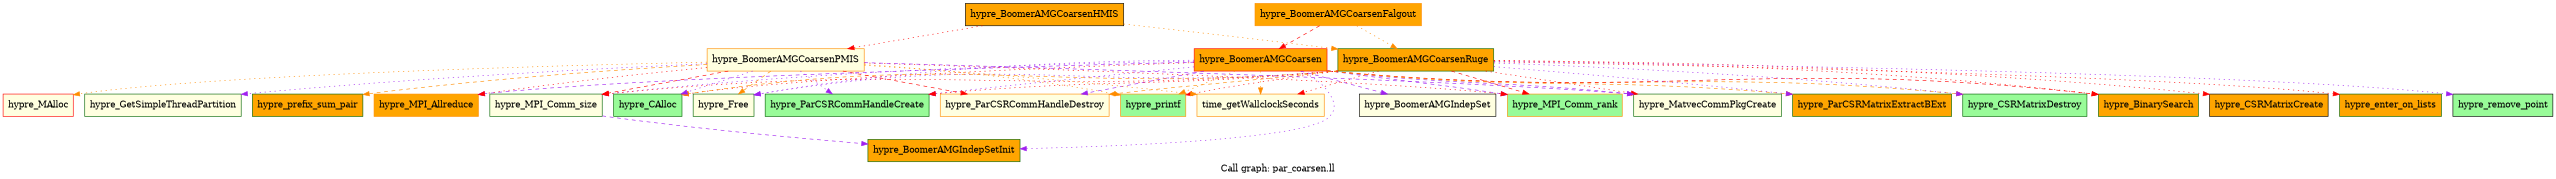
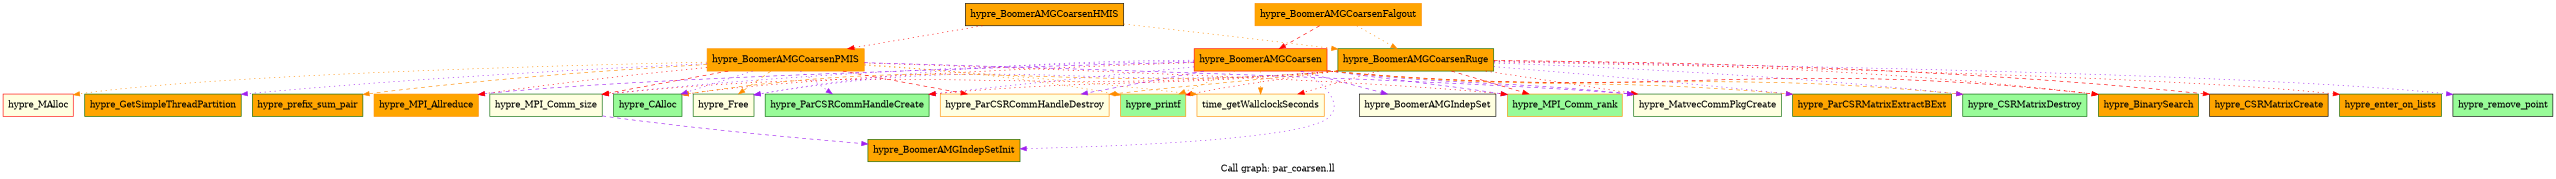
(786, 60) -> (786, 60)
(1849, 69) -> (1849, 69)
(163, 105) -> (163, 105)
